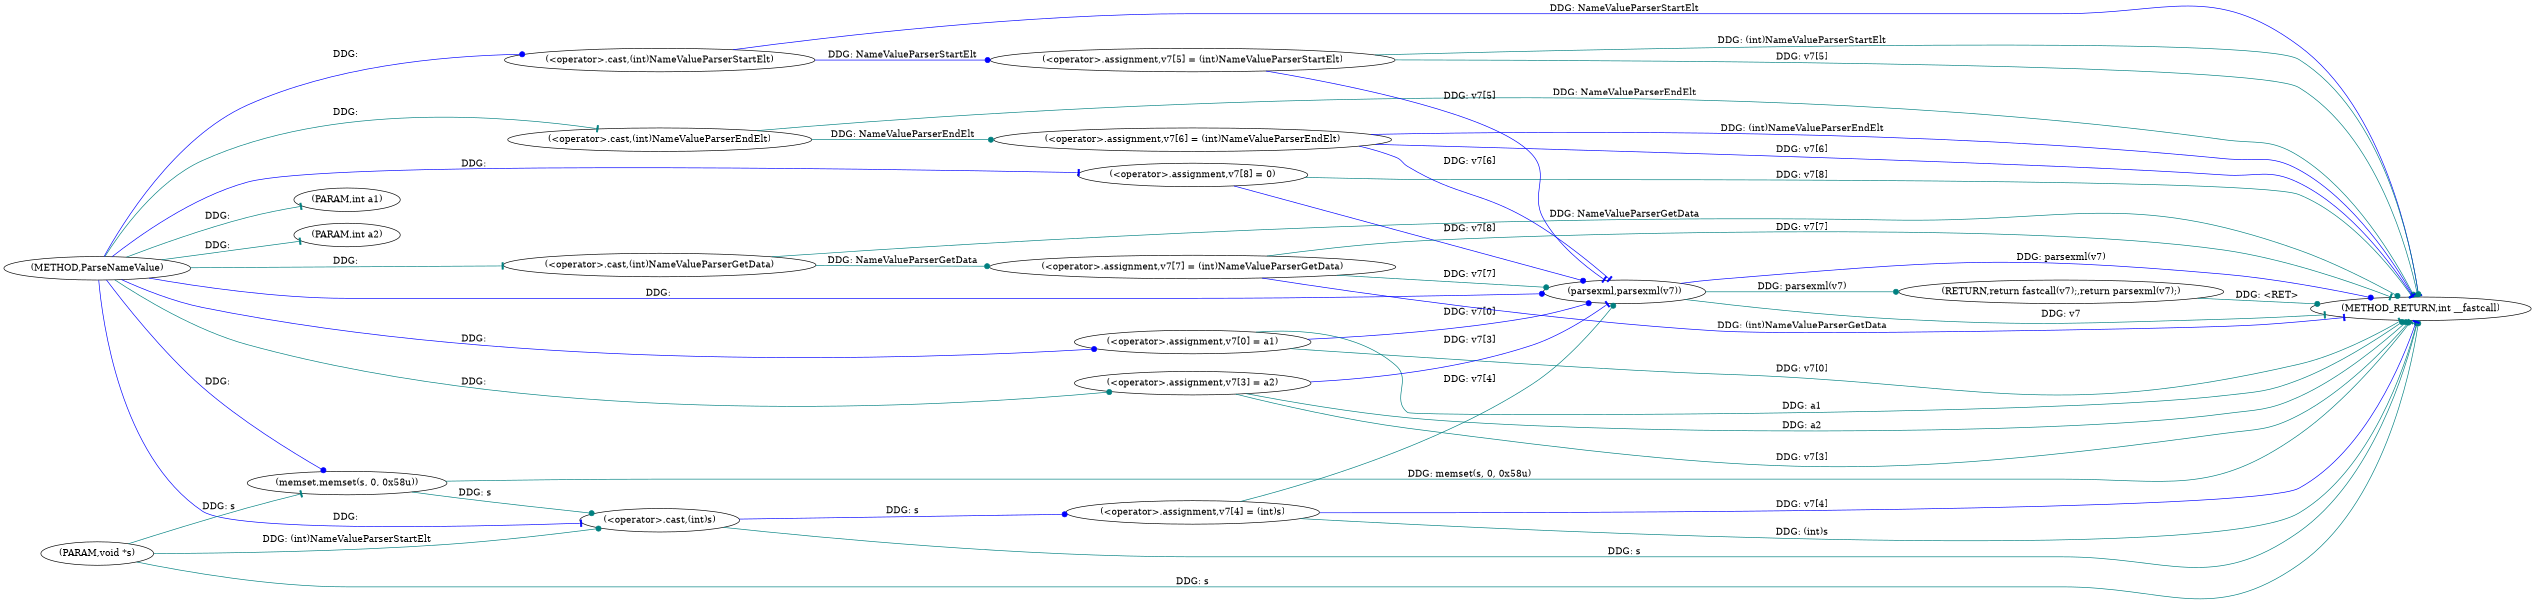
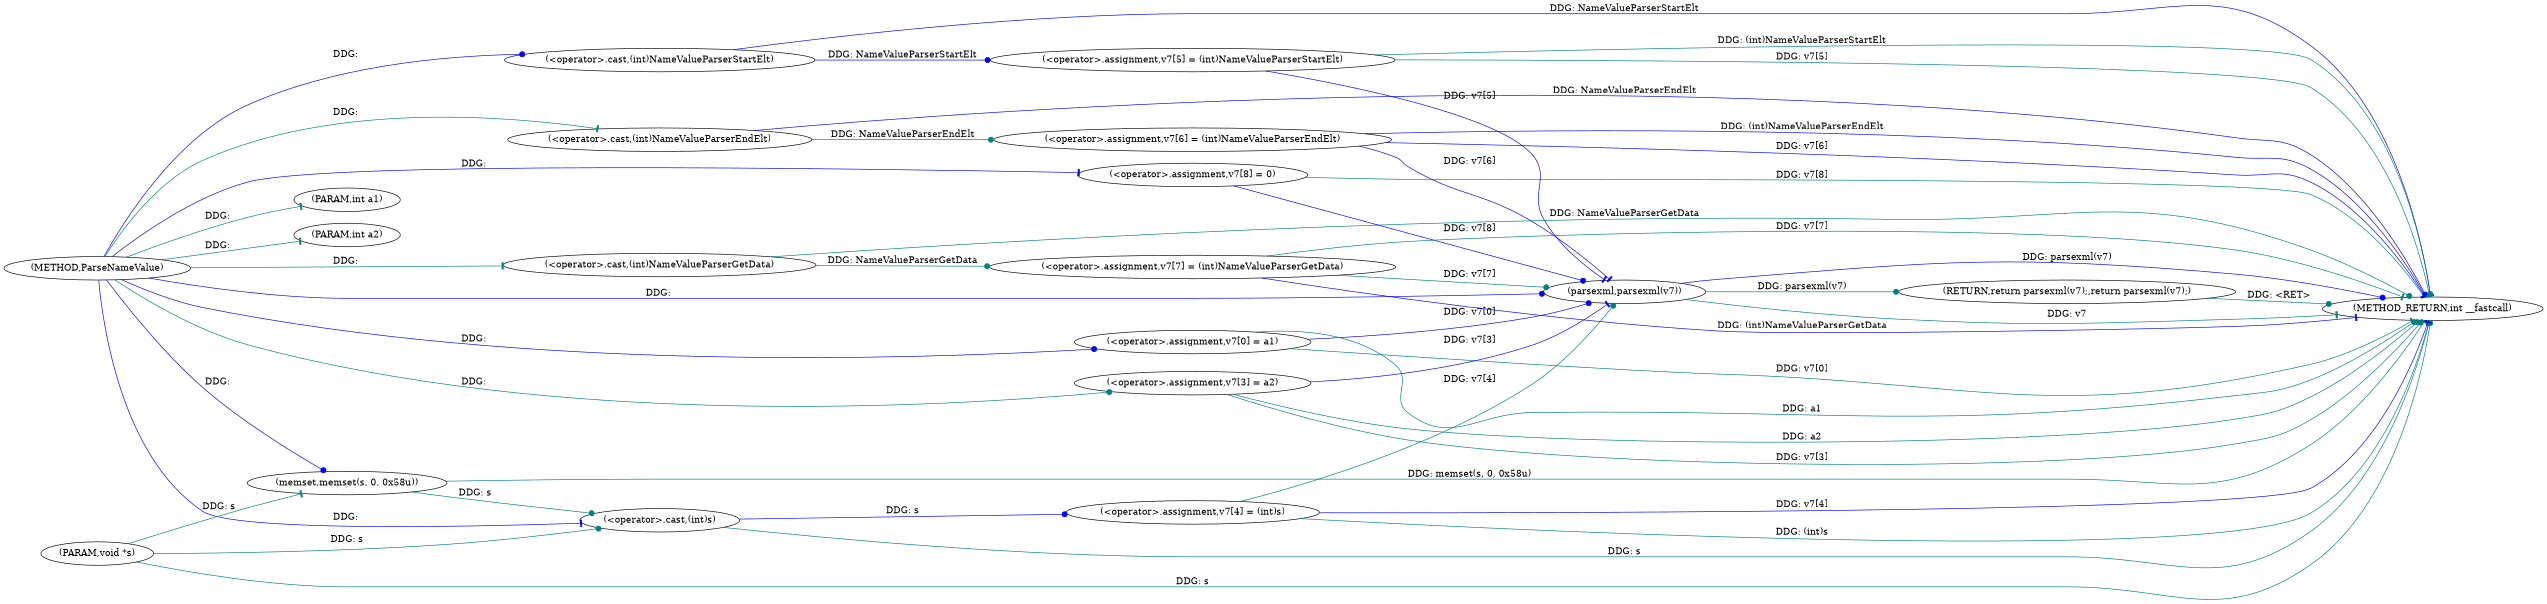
(1619, 99) -> (1624, 96)
(2061, 292) -> (2067, 292)
(347, 540) -> (347, 540)
